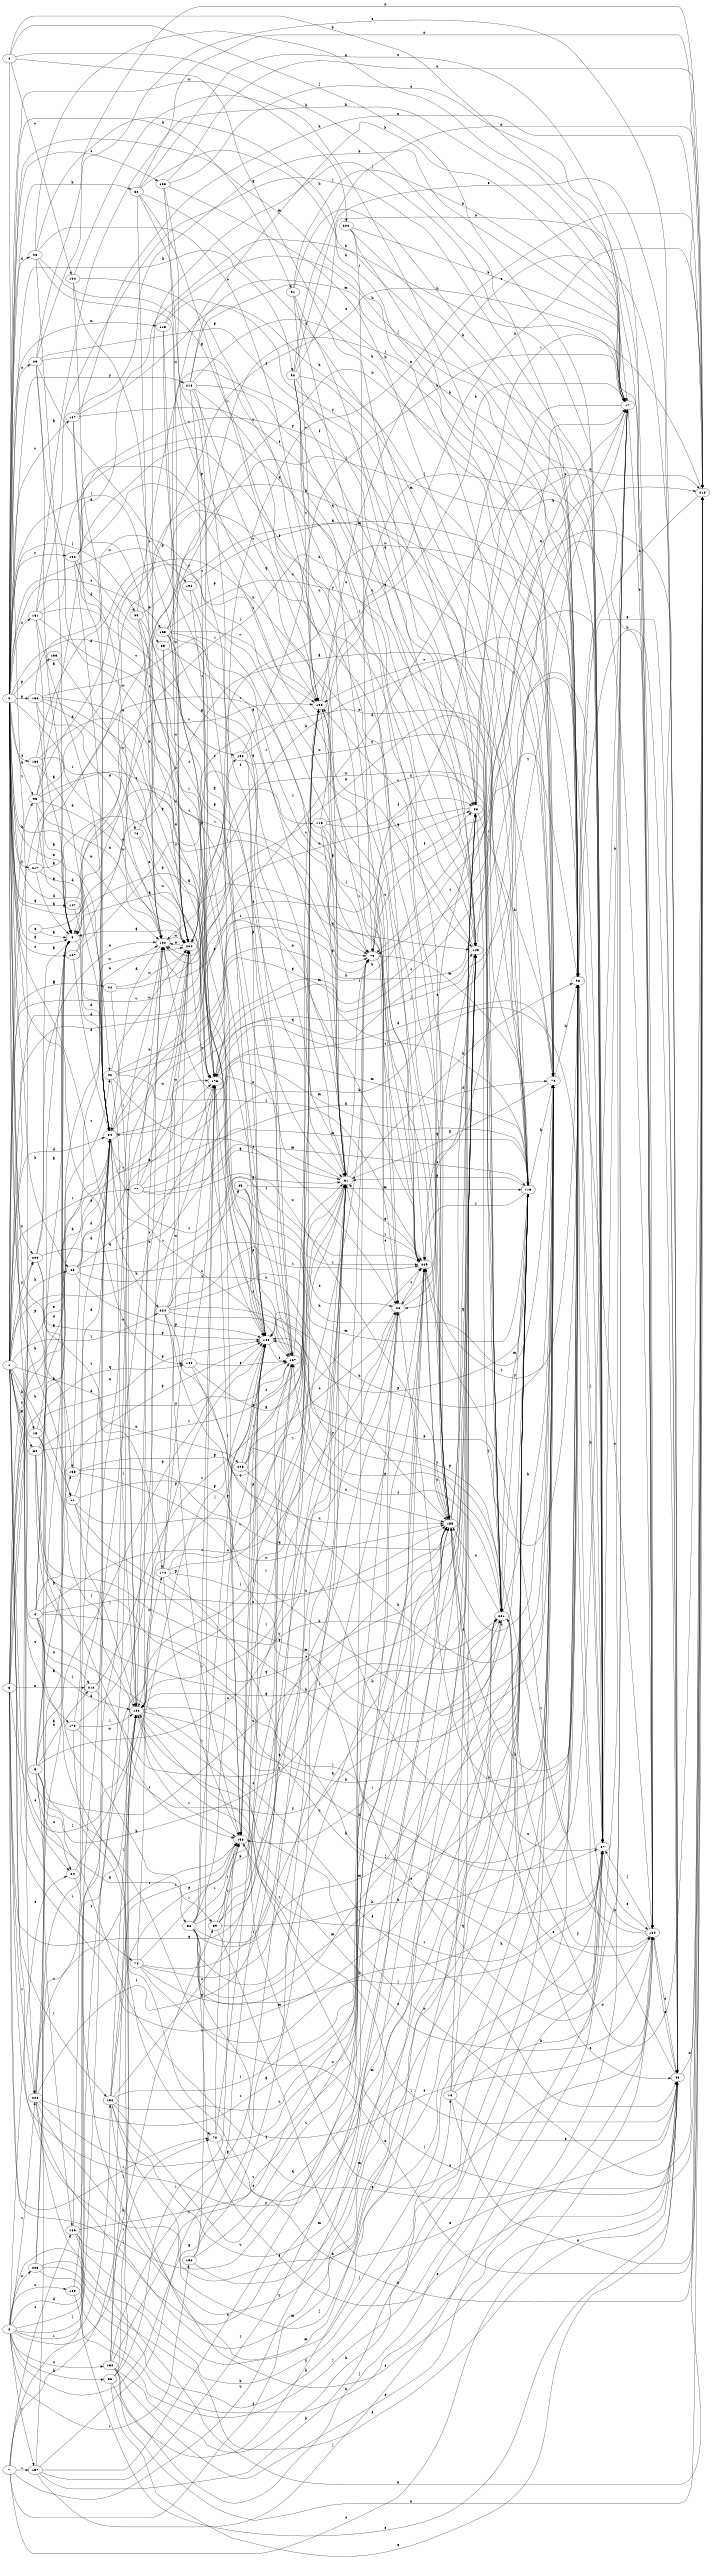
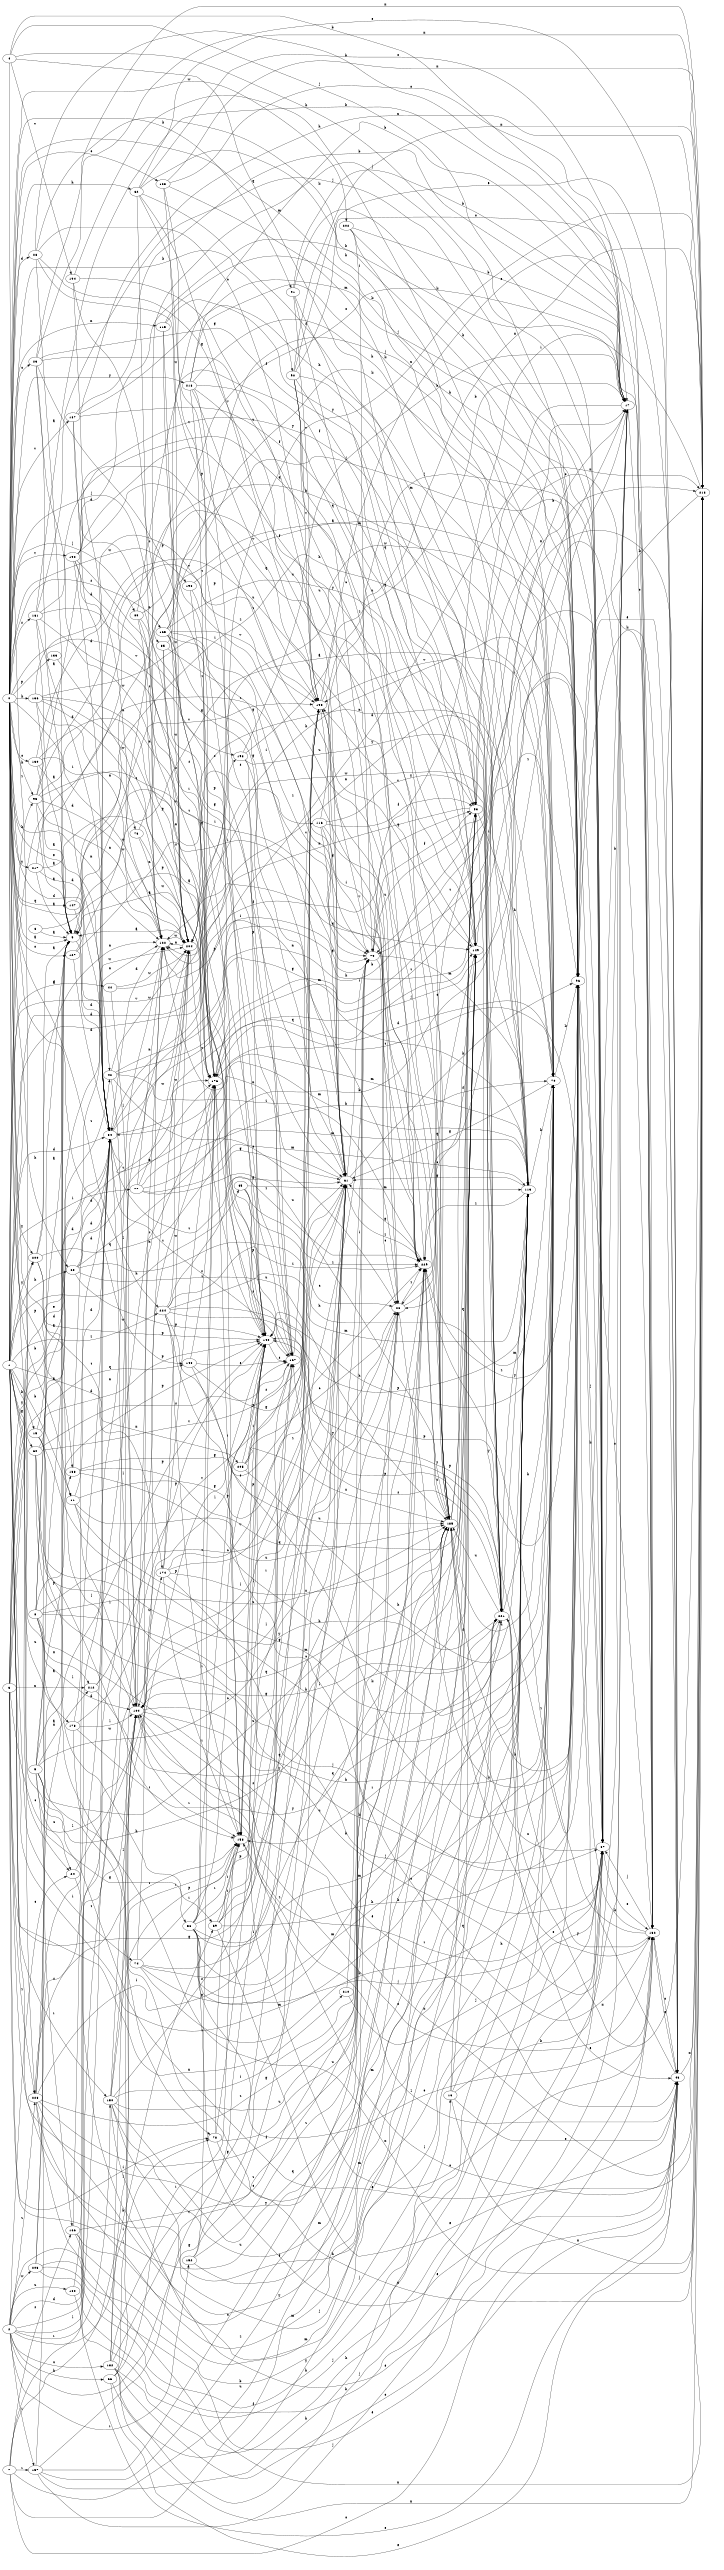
(22, 697) -> (22, 697)
none -> (346, 1992)
